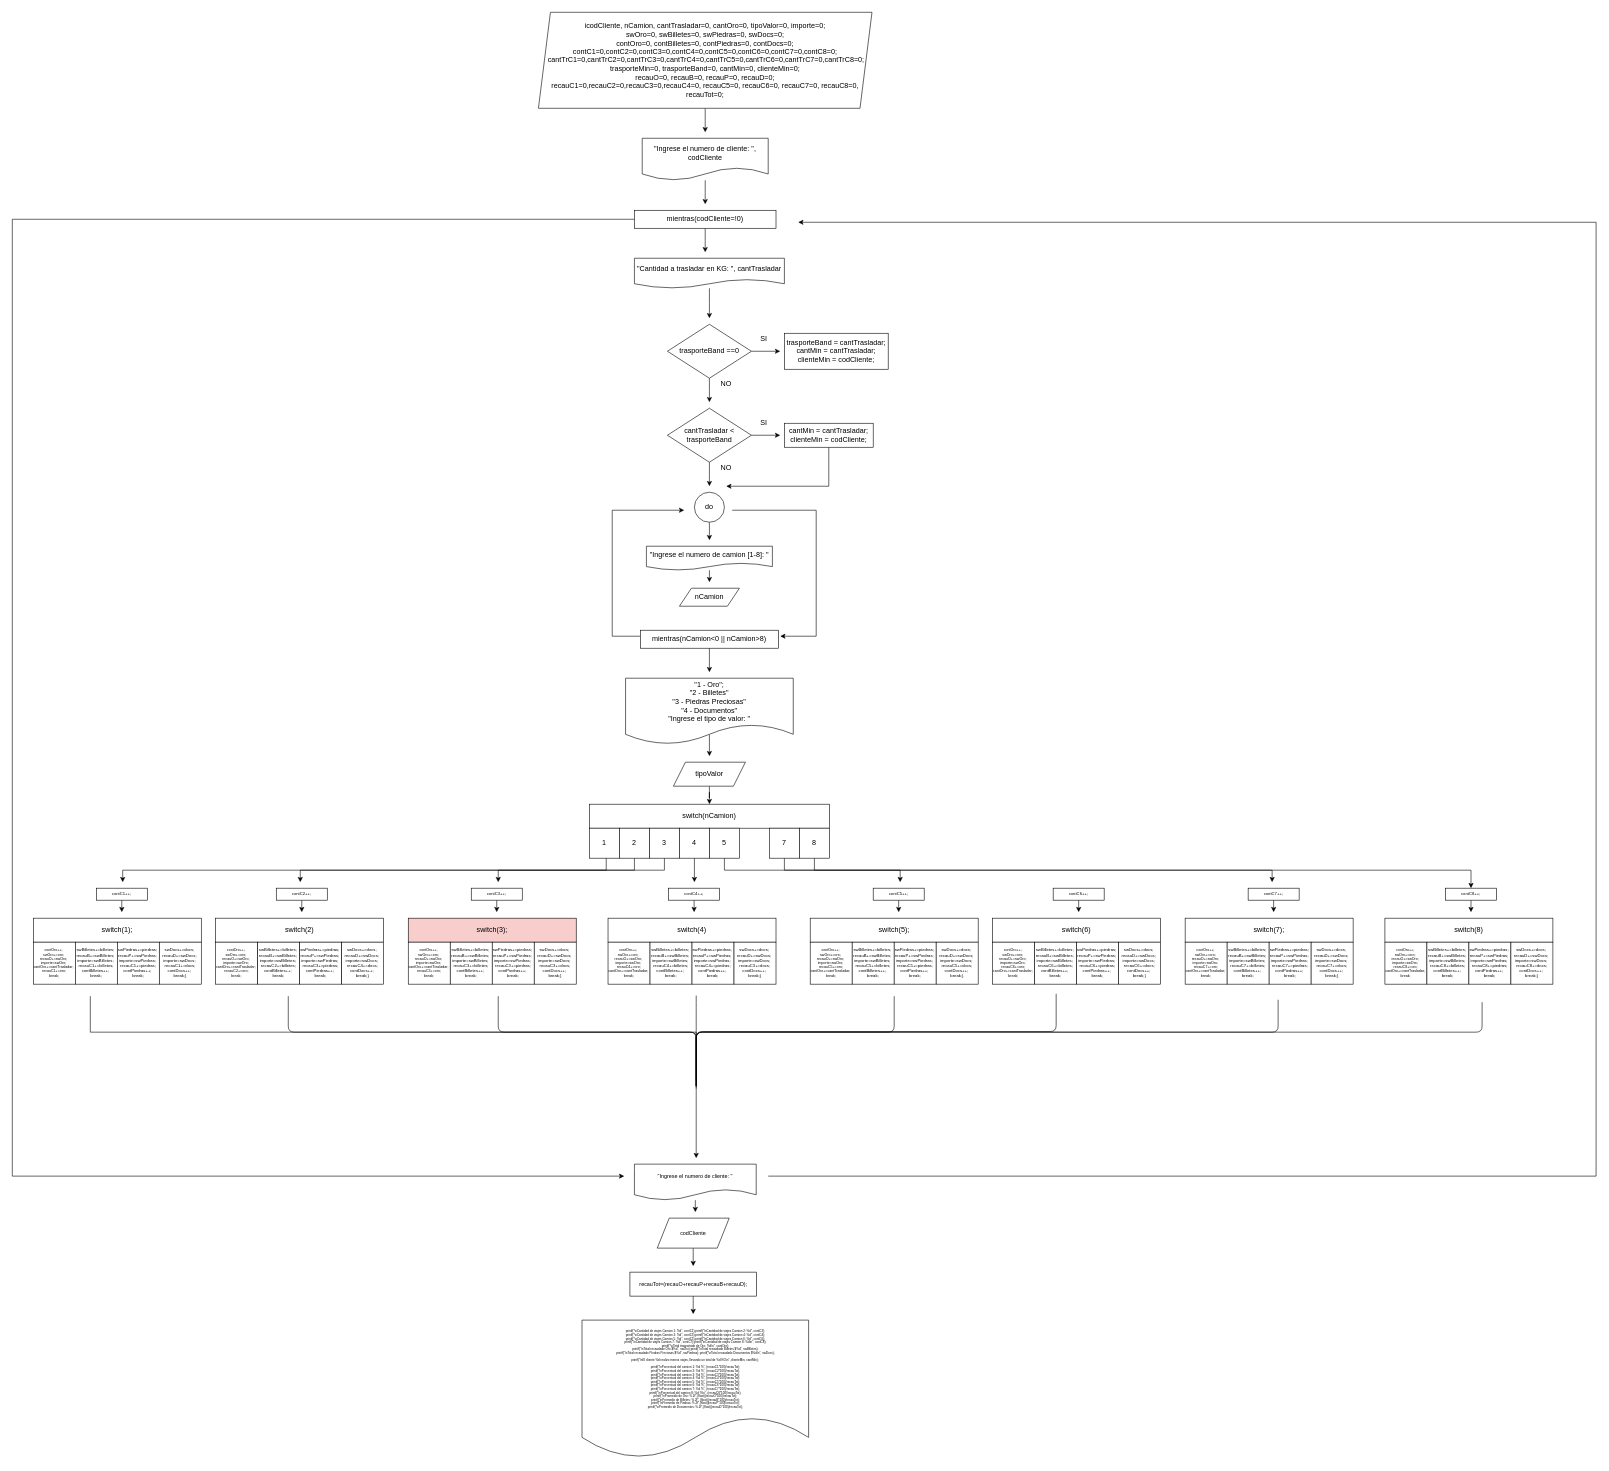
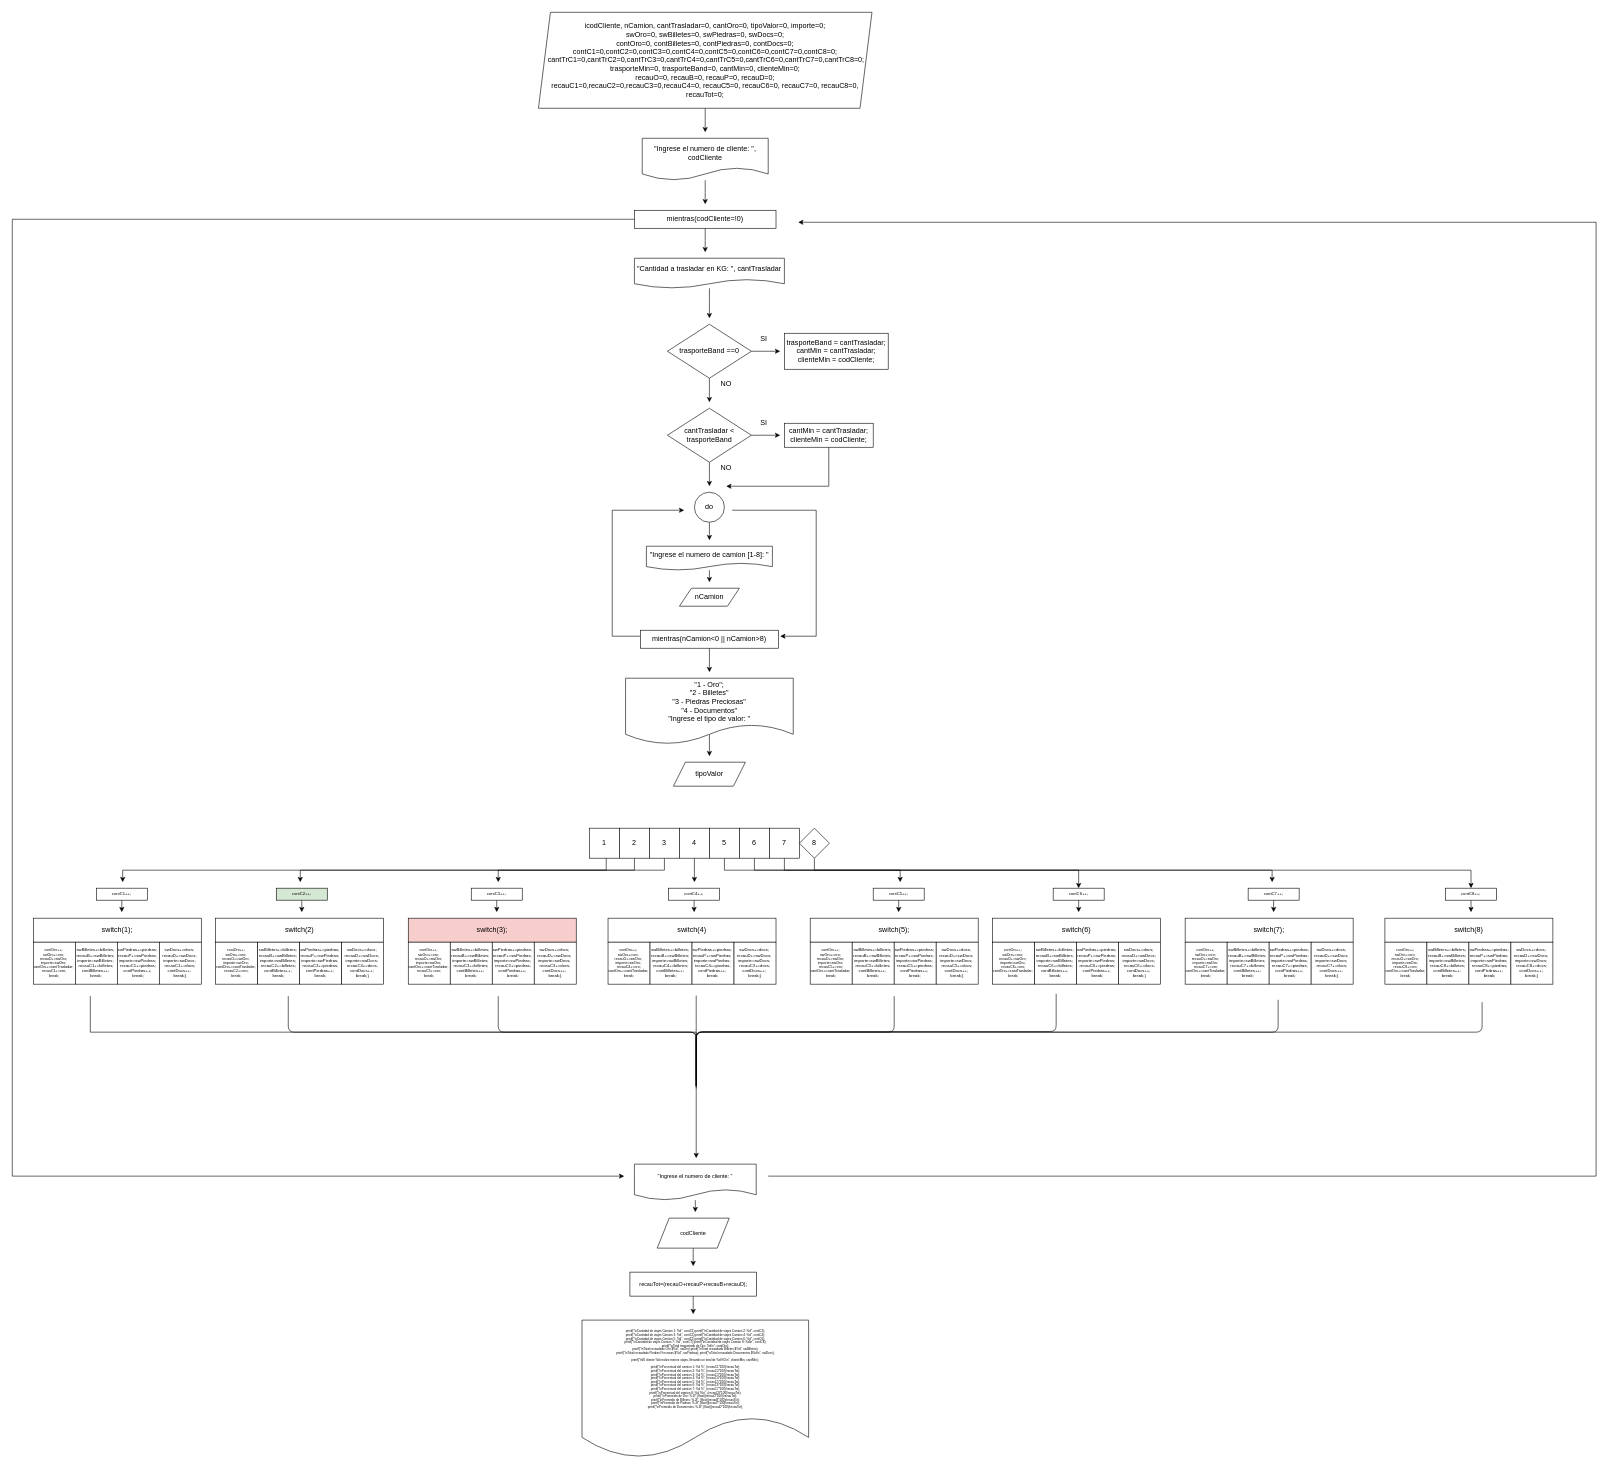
(710, 797) -> none
(710, 816) -> none
none -> (755, 843)
(815, 843) -> (815, 843)
none -> (1079, 878)
(302, 894) -> (302, 894)
